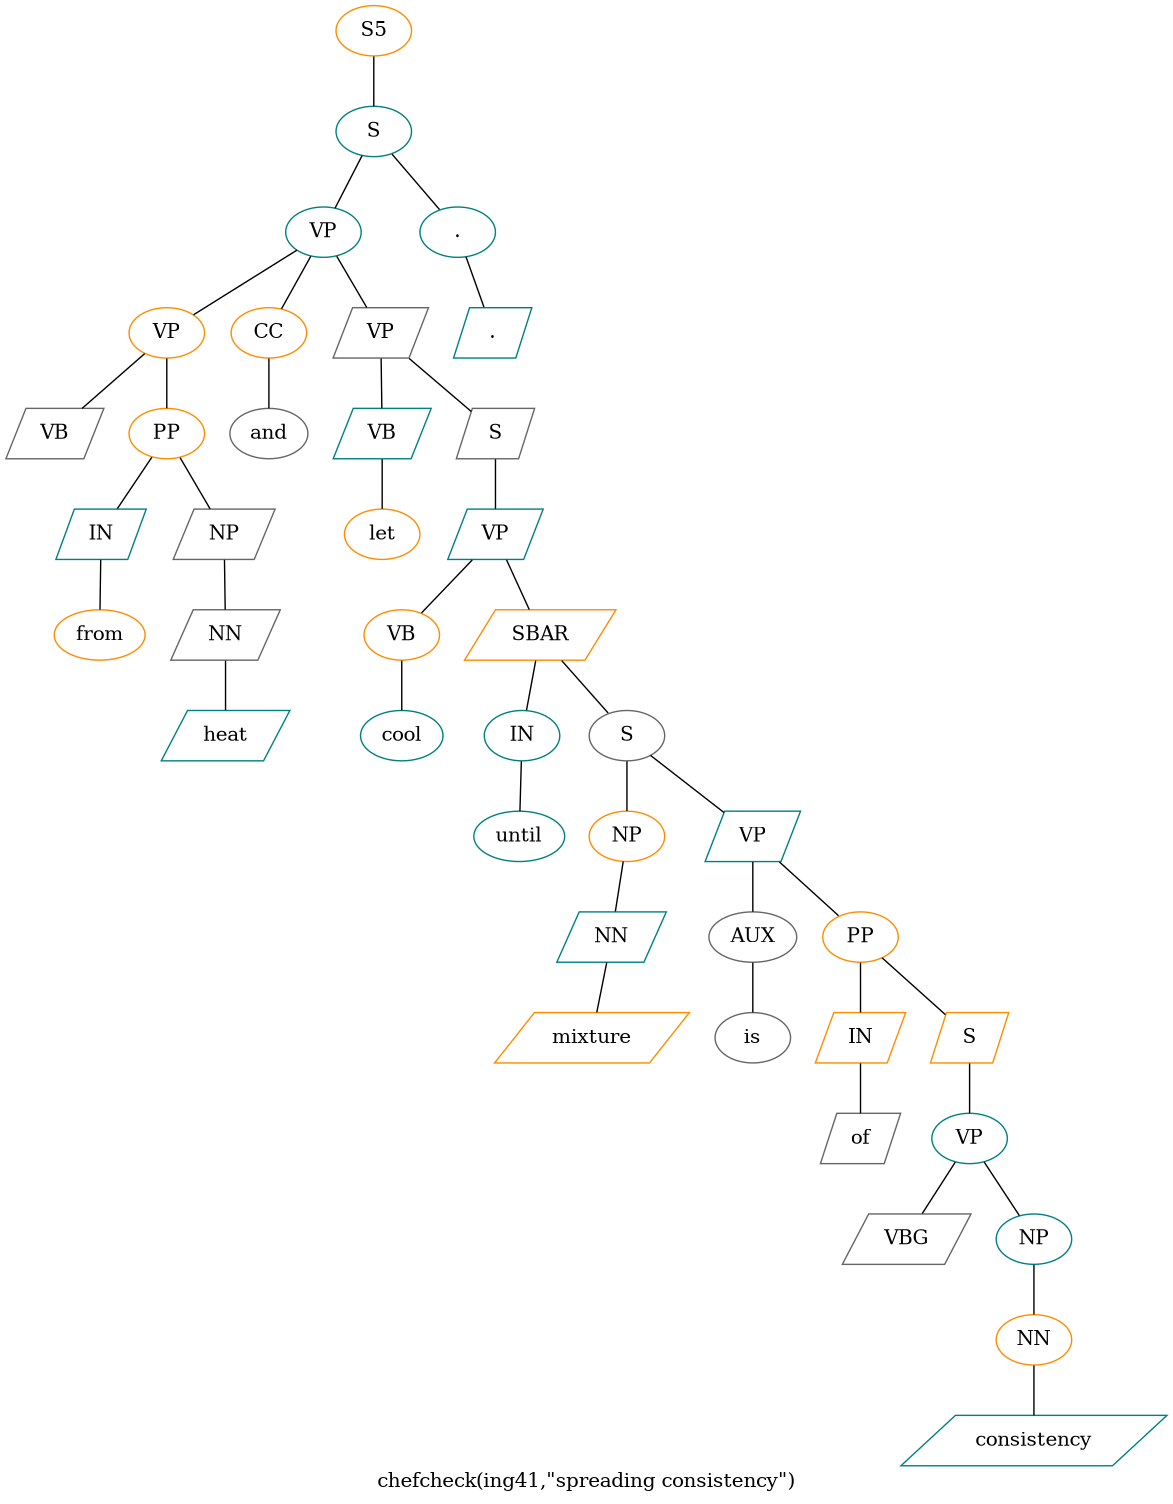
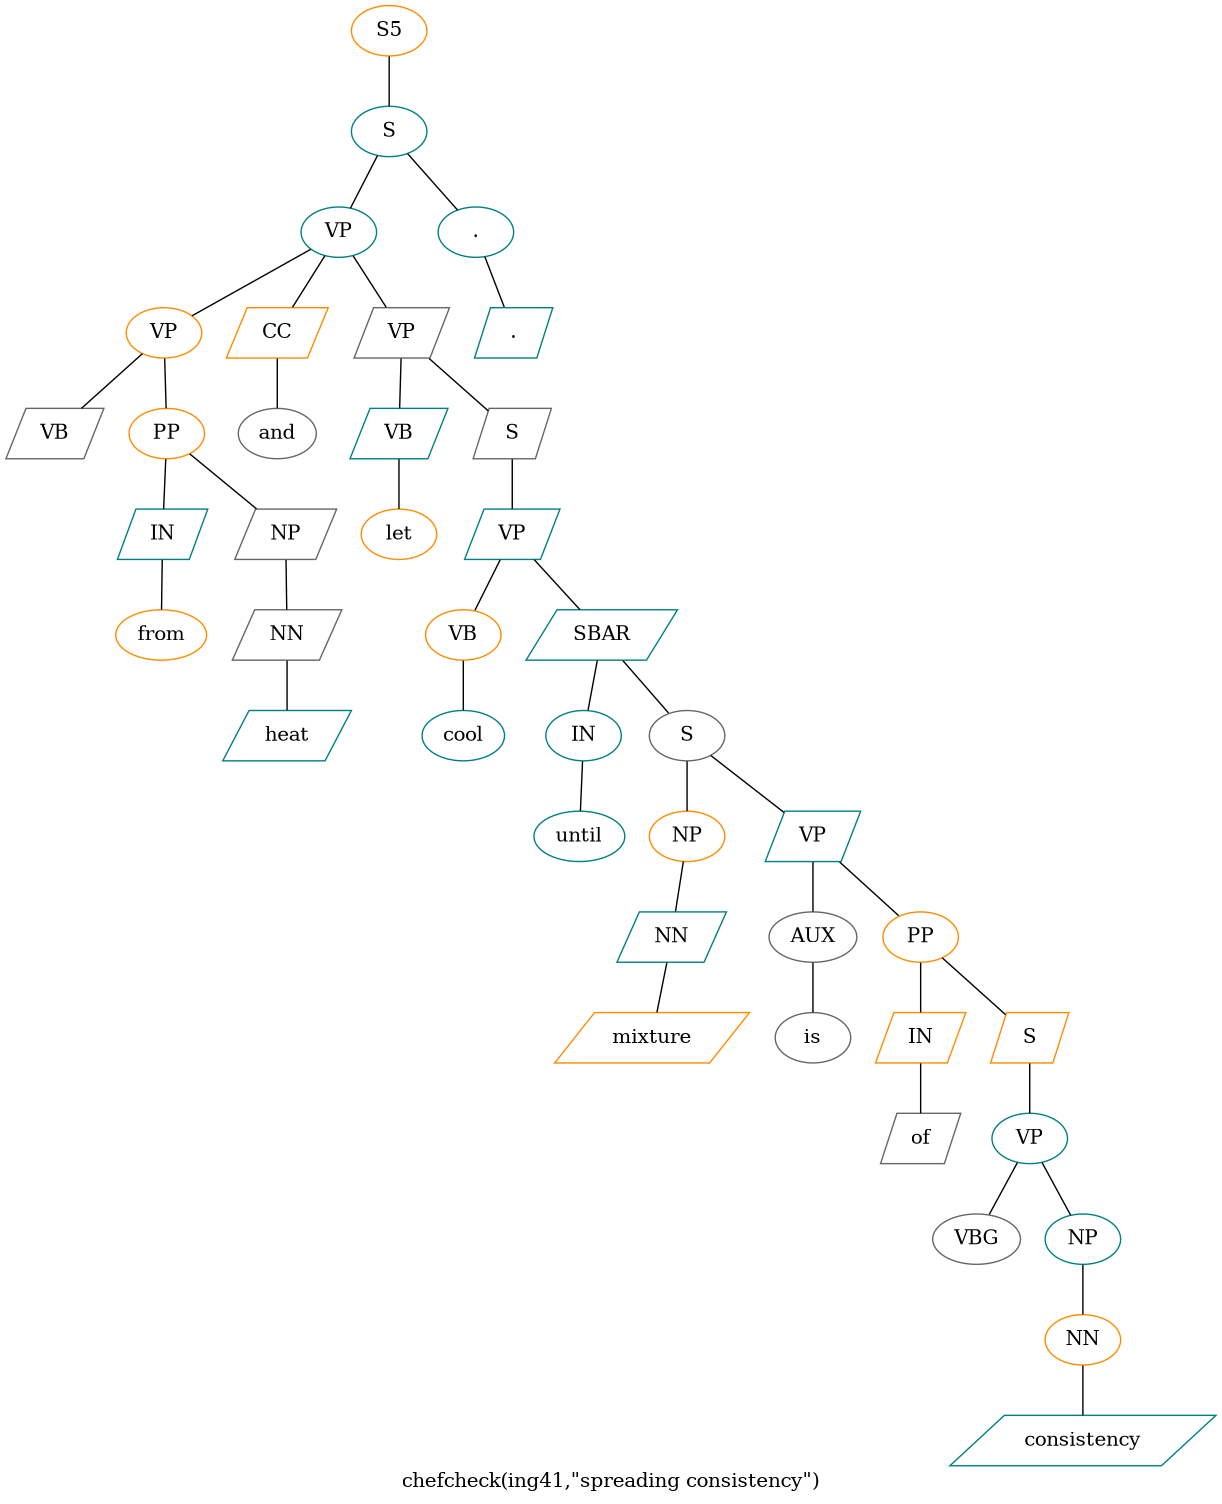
(269, 333) -> (277, 333)
(540, 635) -> (602, 635)
(907, 1239) -> (977, 1239)
